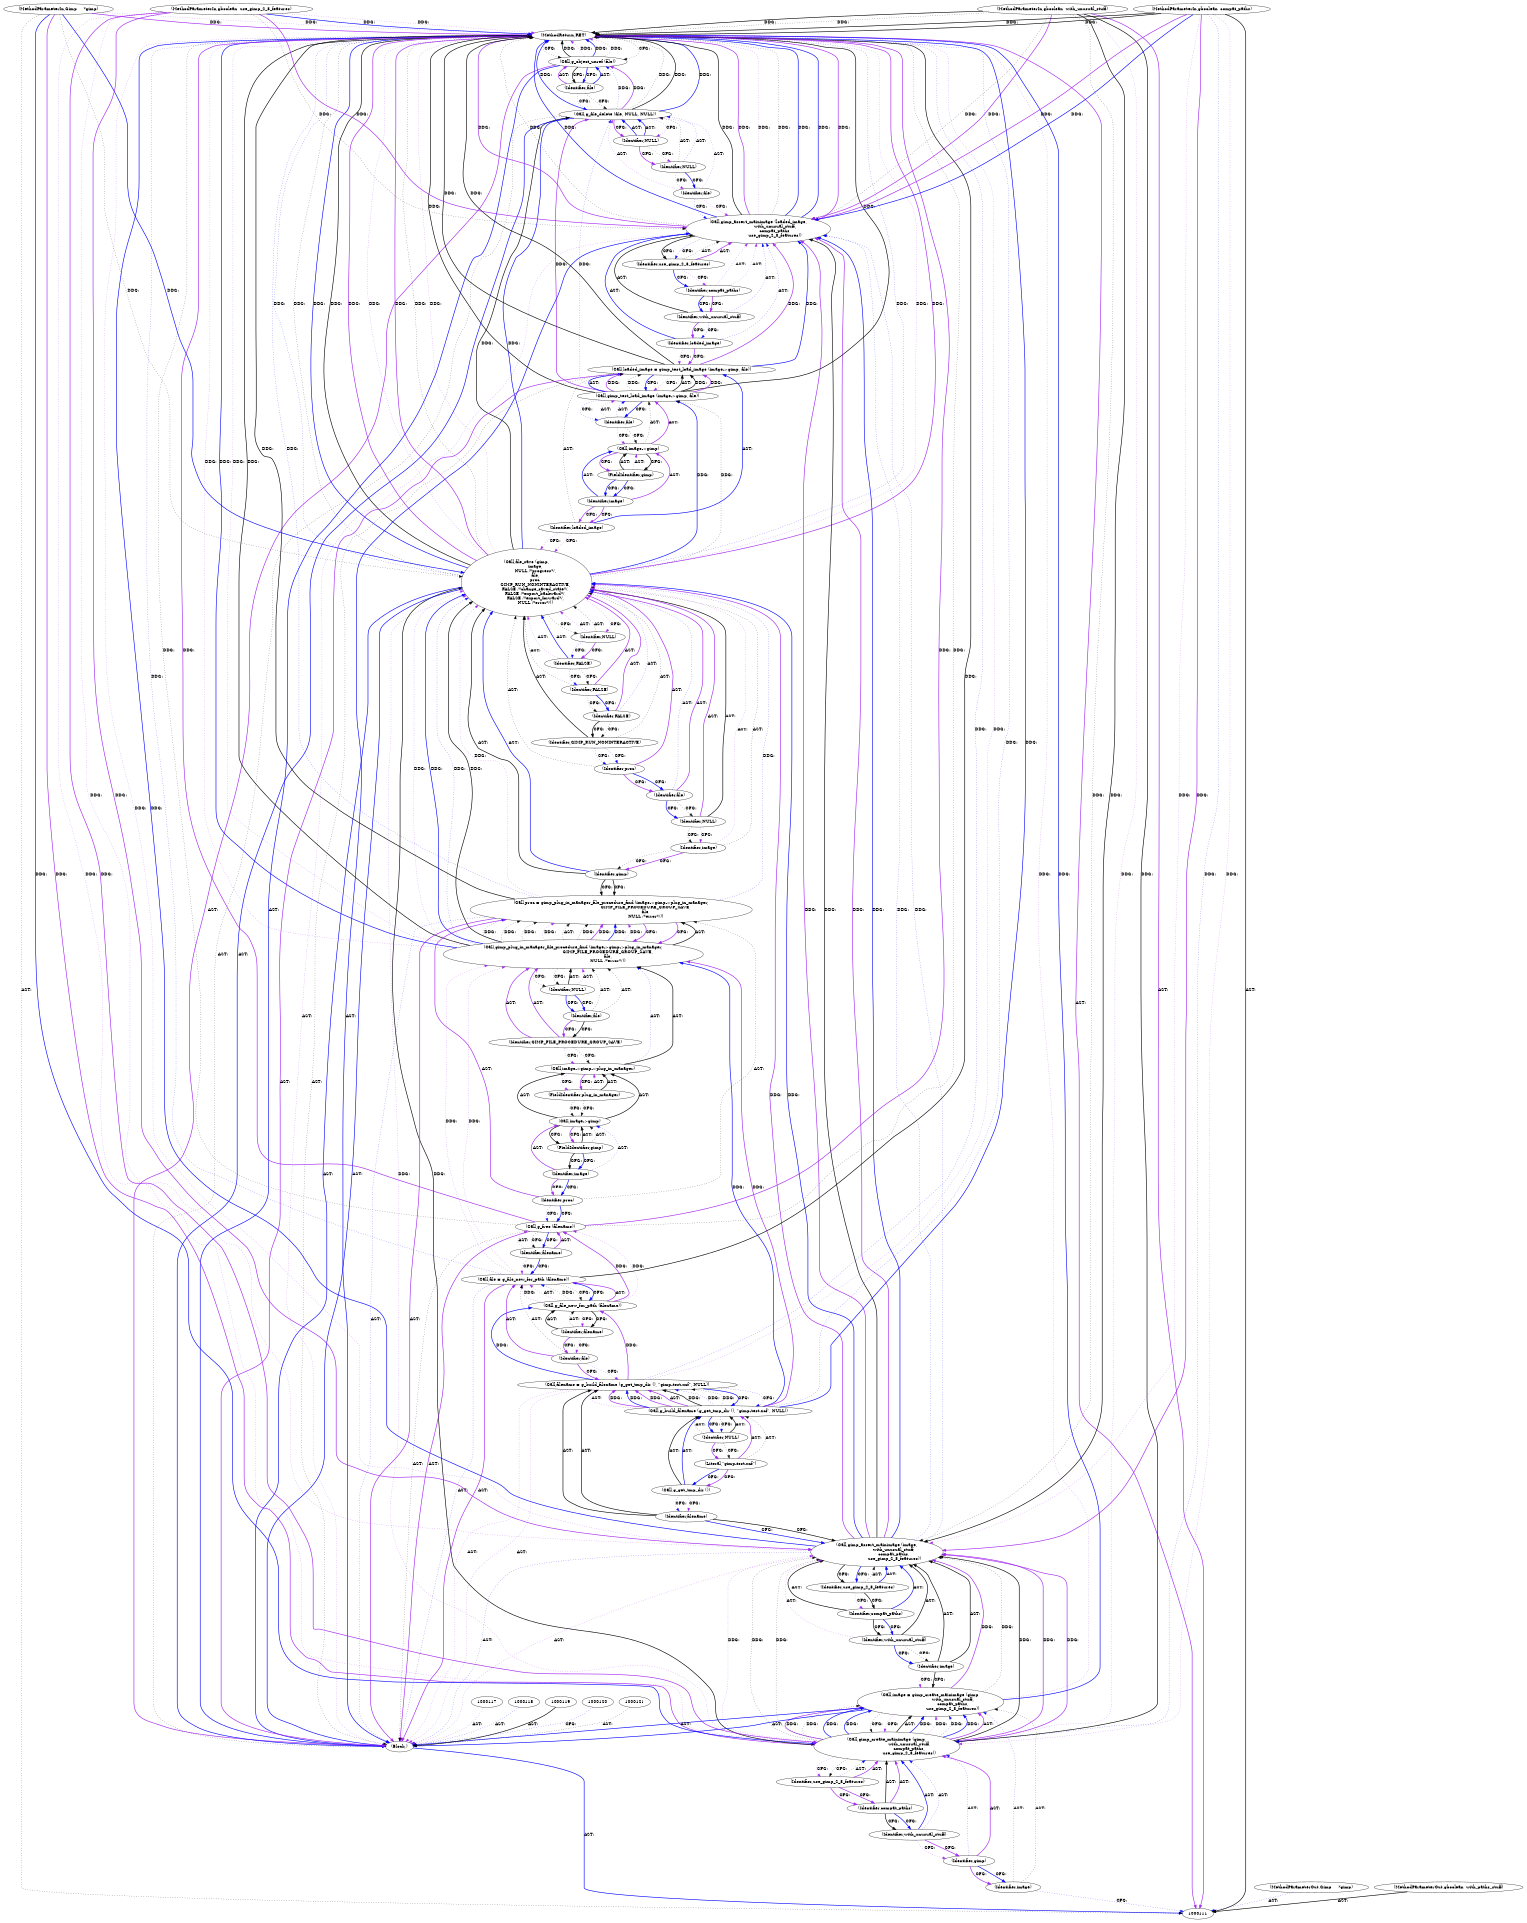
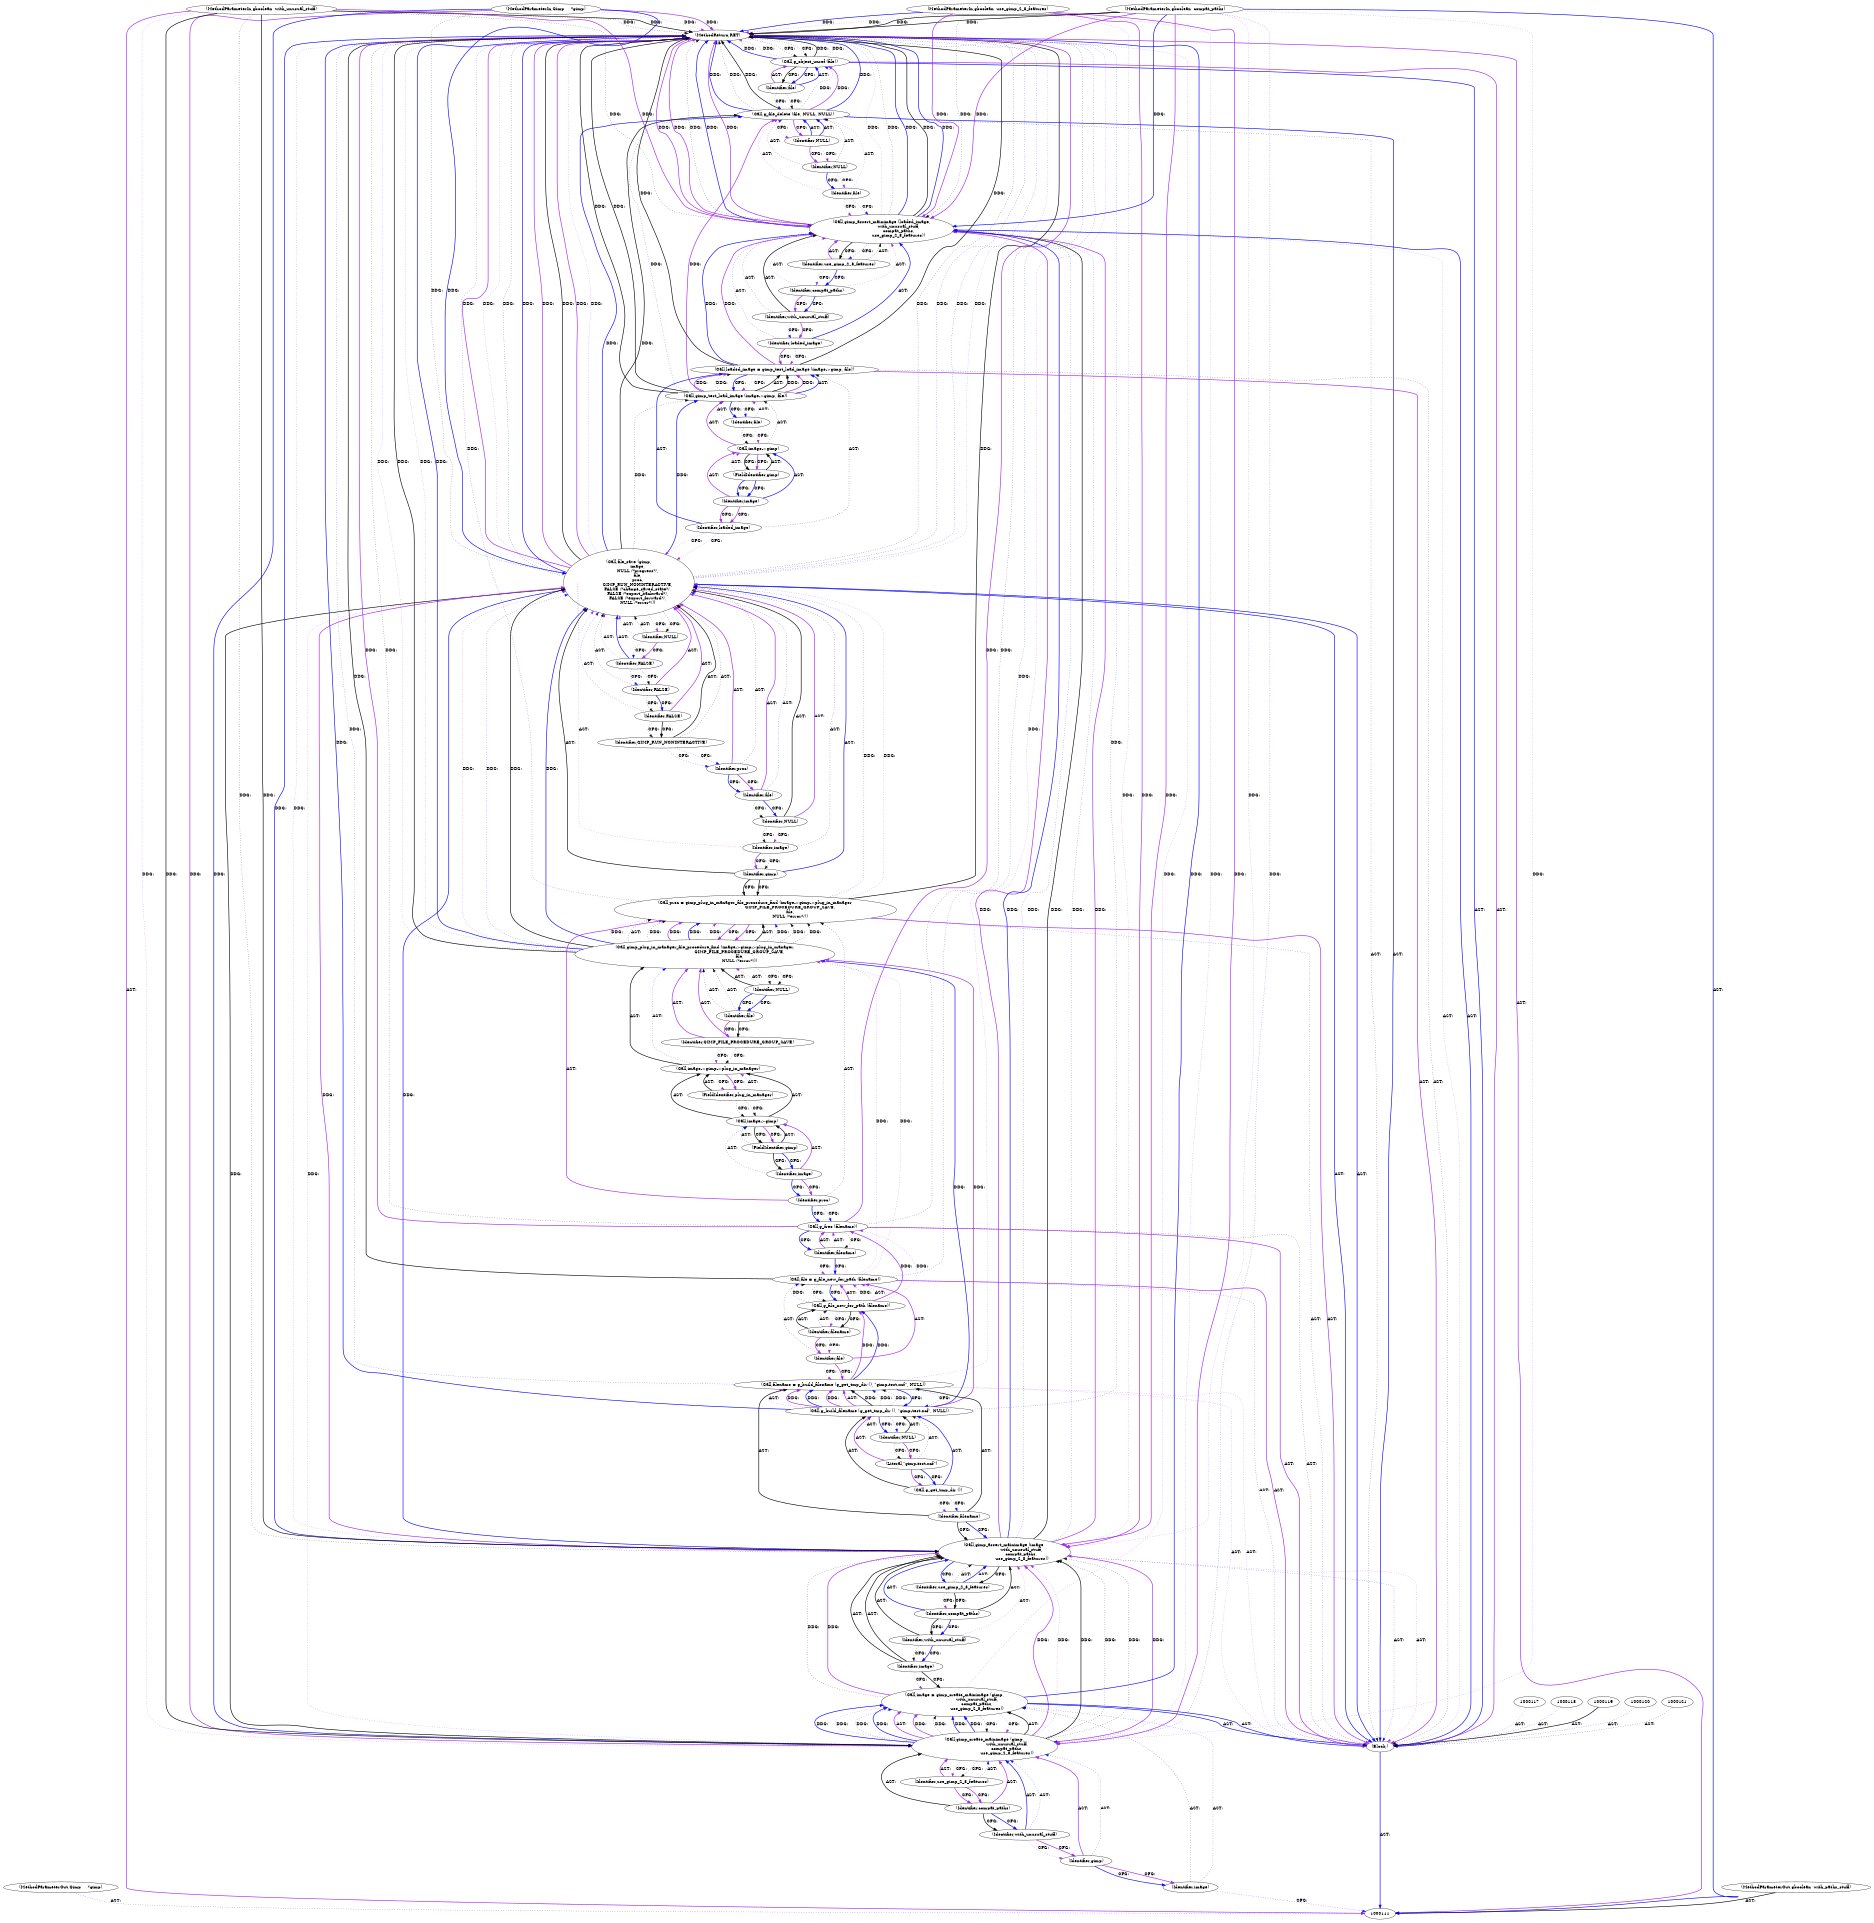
(1246, 966) -> (1713, 910)
(22, 1525) -> none
(572, 1724) -> (1614, 1724)
